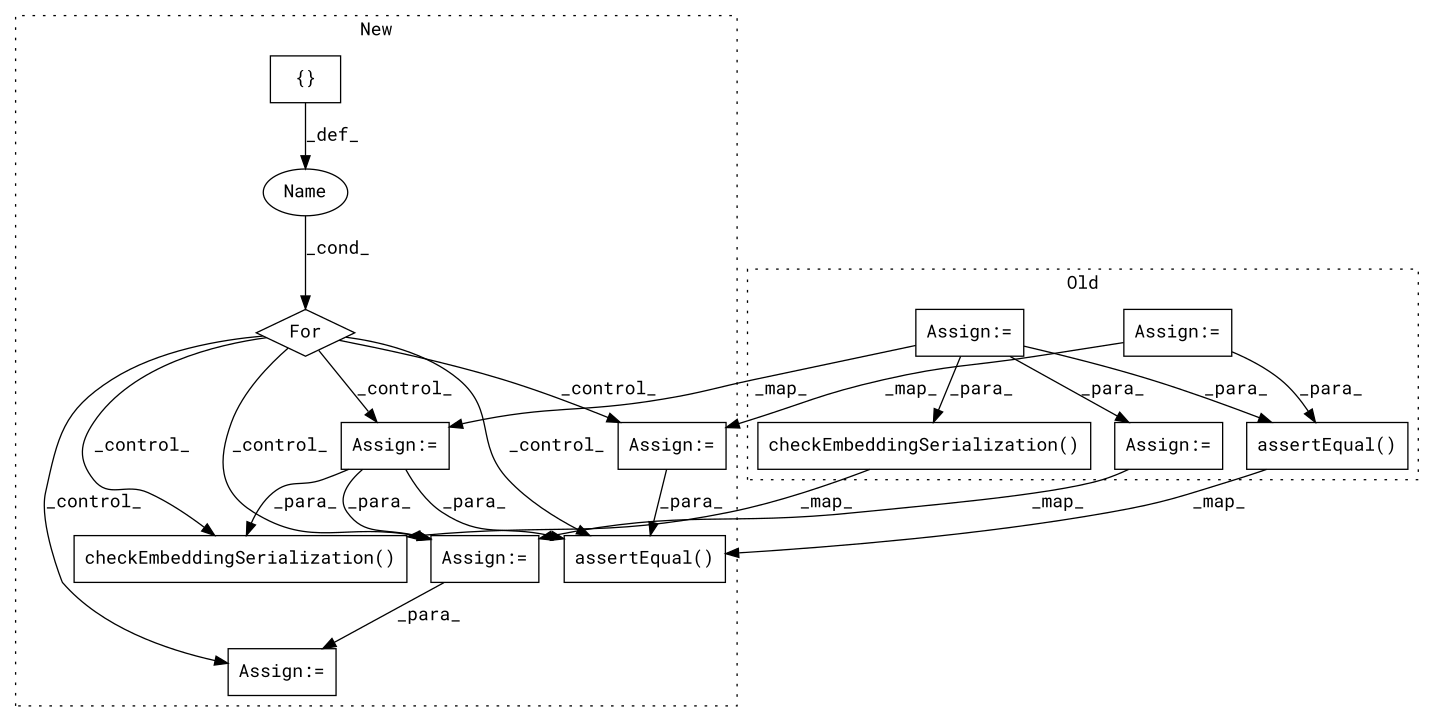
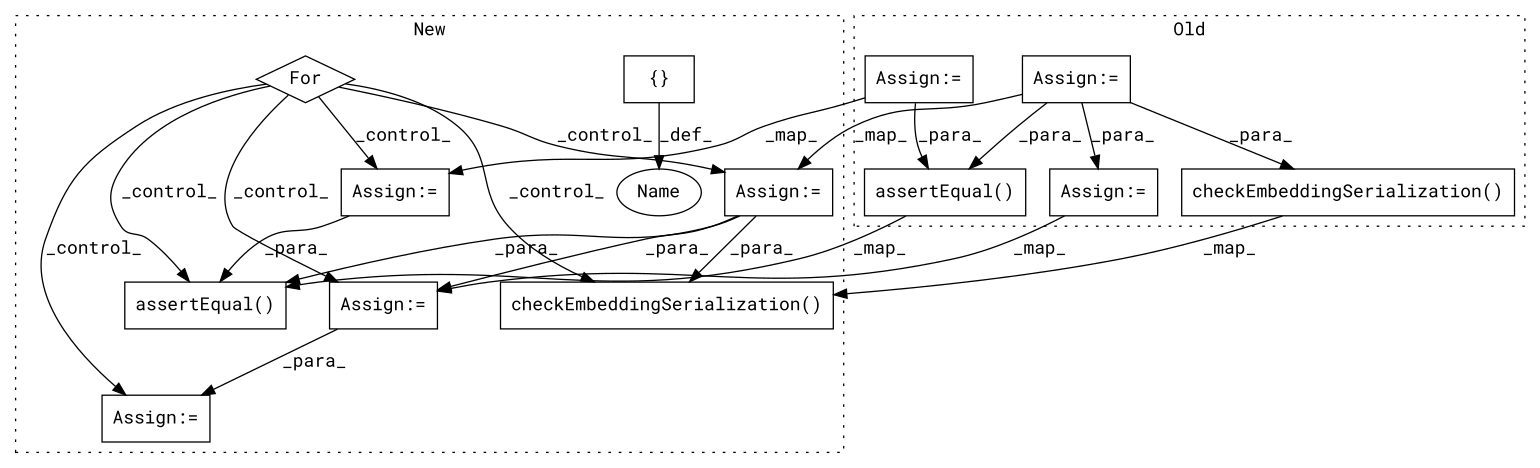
(305, 256) -> none
